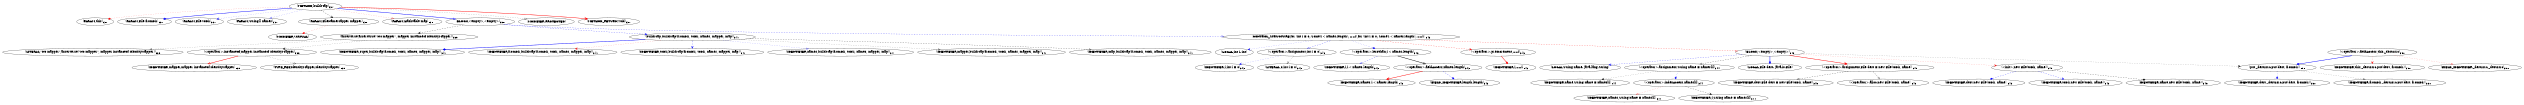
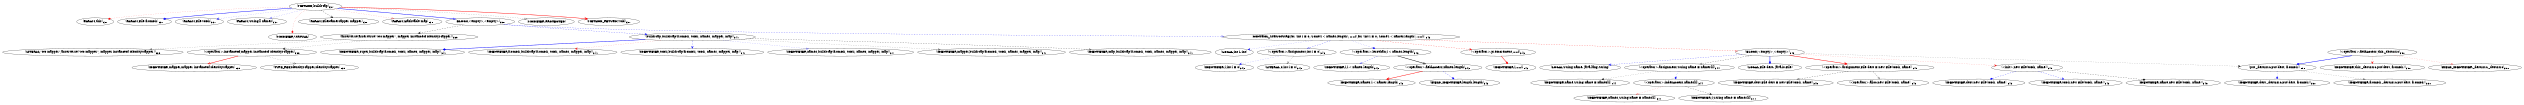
(316, 29) -> (296, 18)
